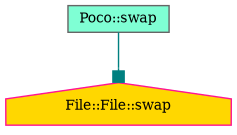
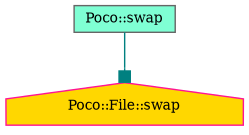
(119, 106) -> (125, 106)
